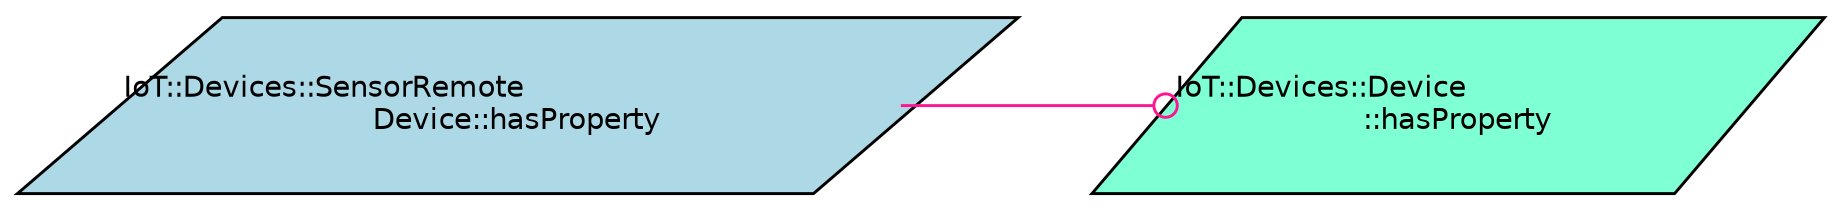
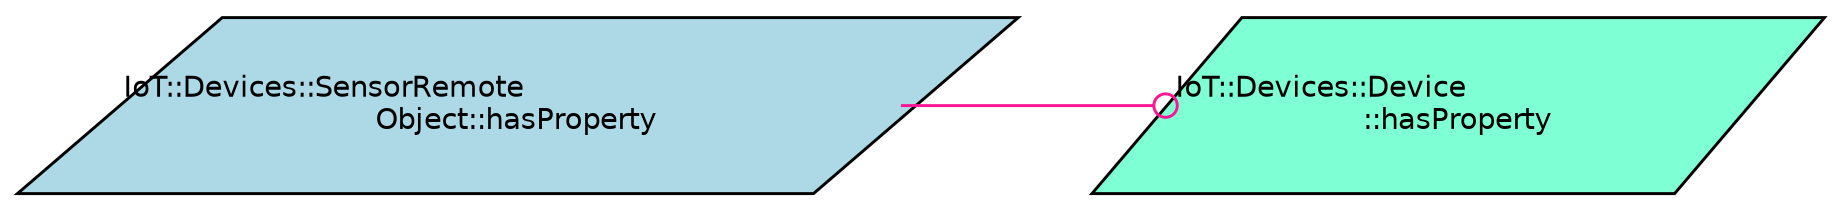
(518, 106) -> (518, 106)
